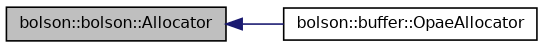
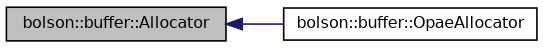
(116, 24) -> (116, 24)
